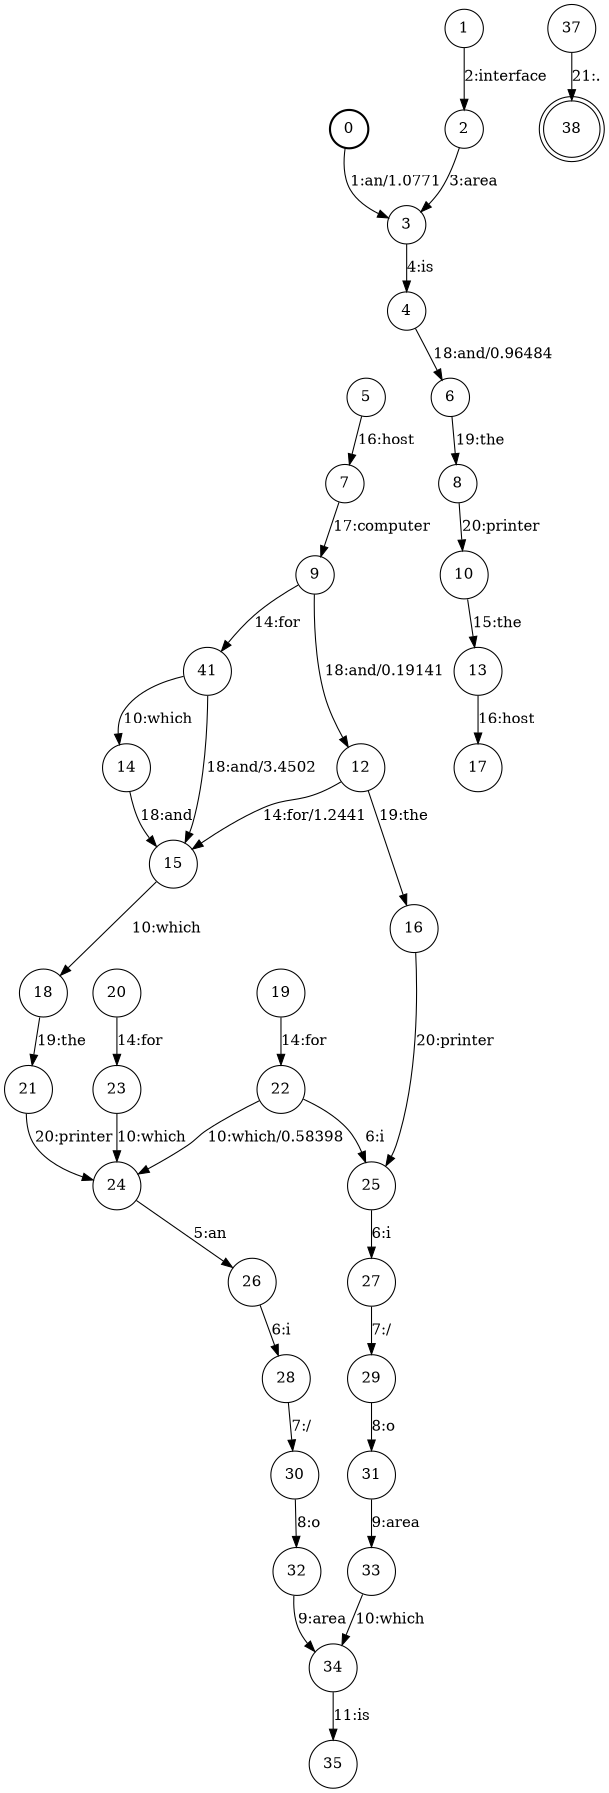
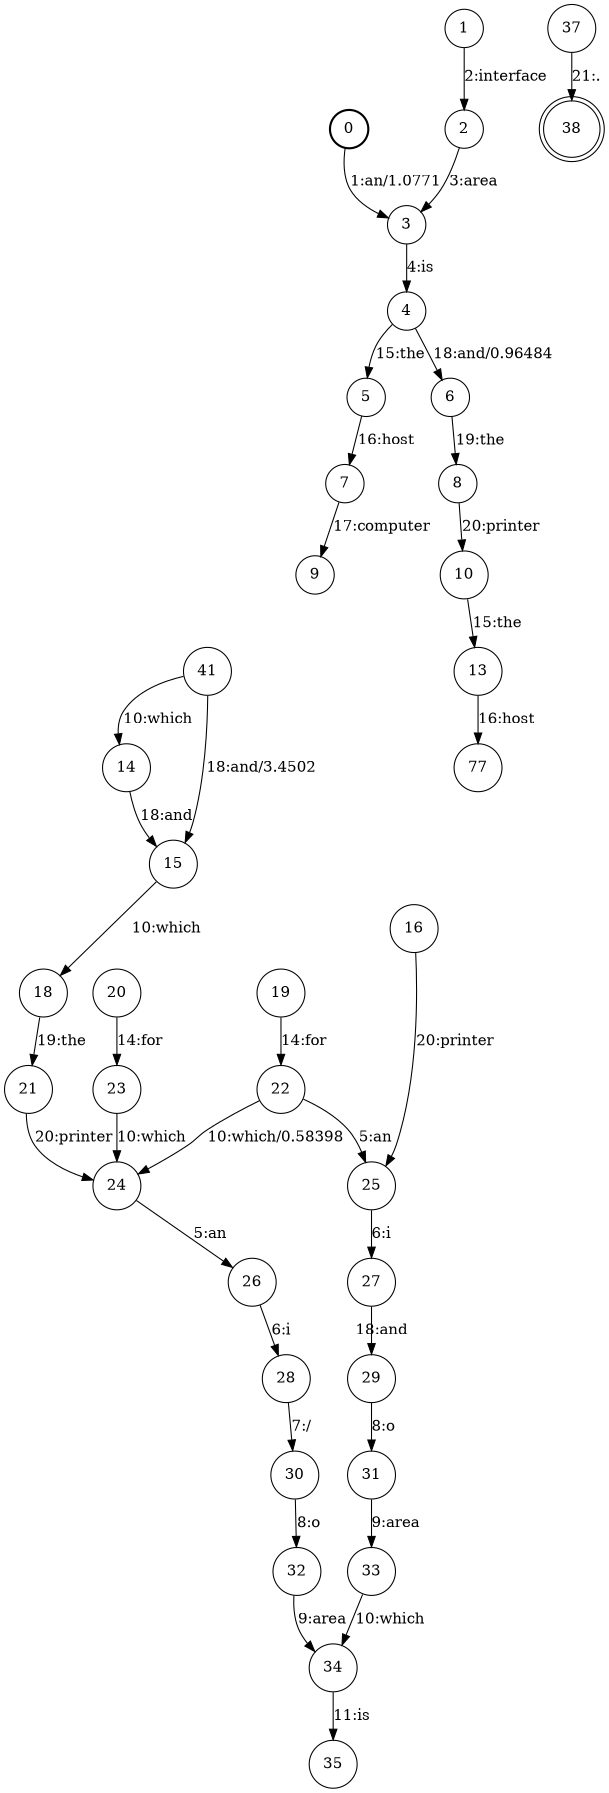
none -> (377, 344)
(260, 610) -> none
(361, 768) -> none
(478, 768) -> (478, 768)
(375, 1138) -> (375, 1138)
(382, 1330) -> (382, 1330)
